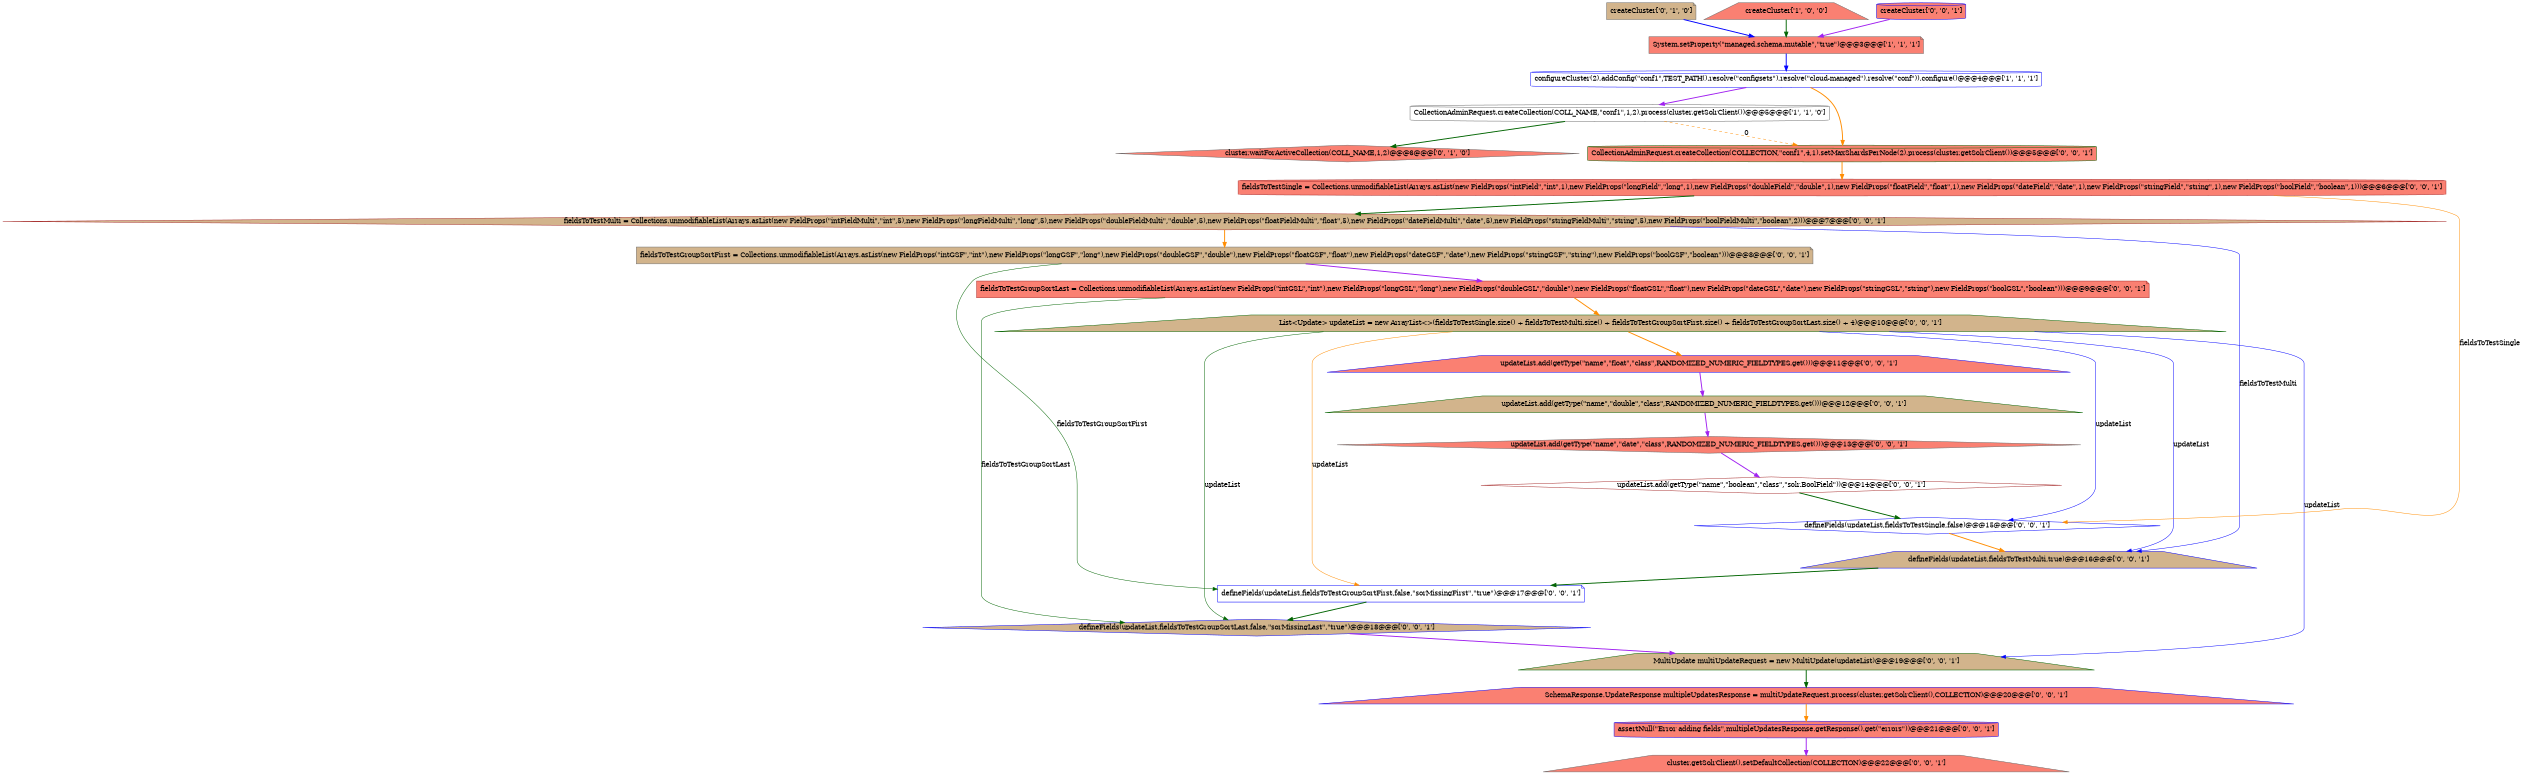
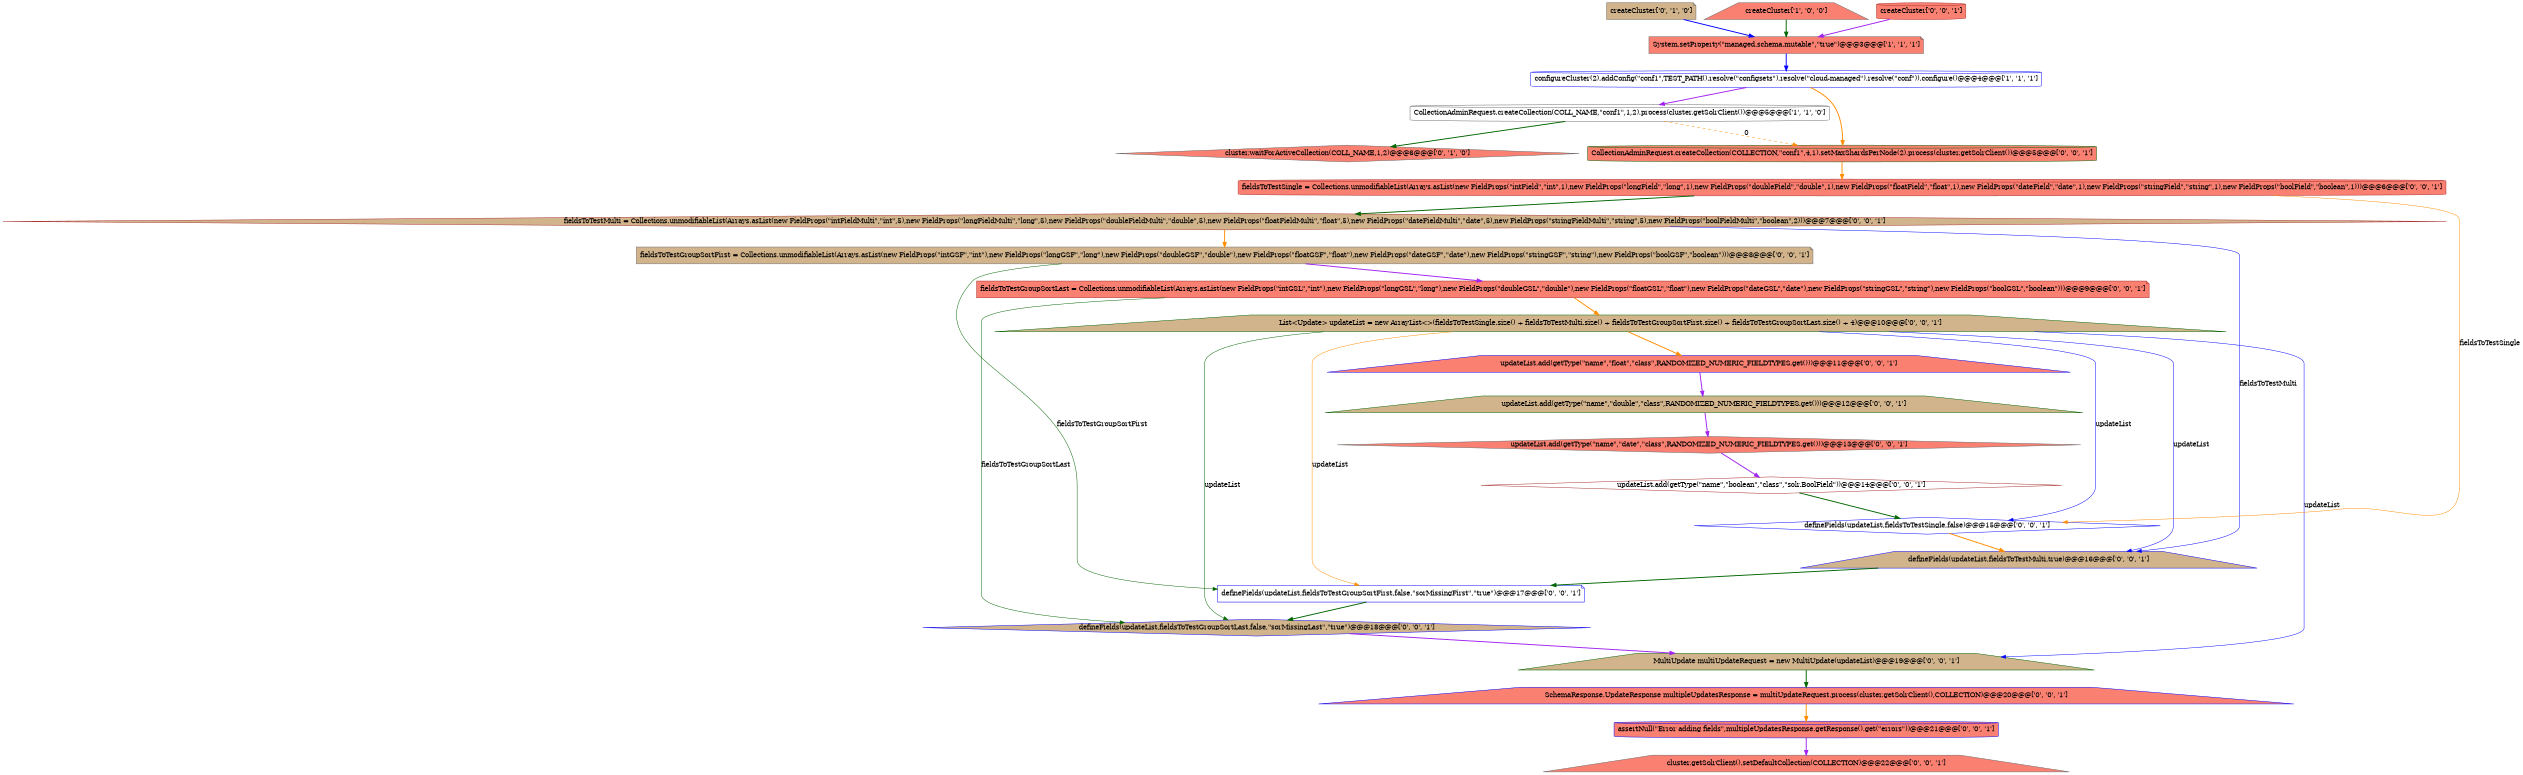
(1921, 11) -> (1921, 11)
